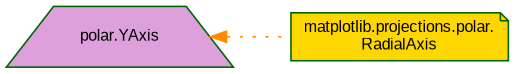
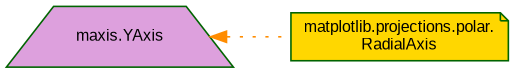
(120, 37) -> (120, 37)
